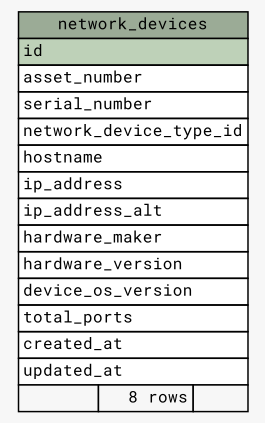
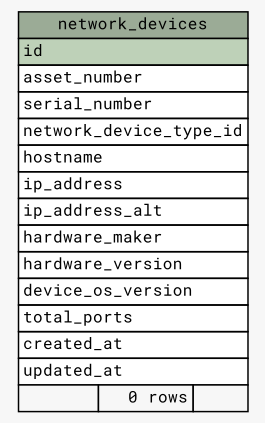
(158, 398) -> (158, 398)
